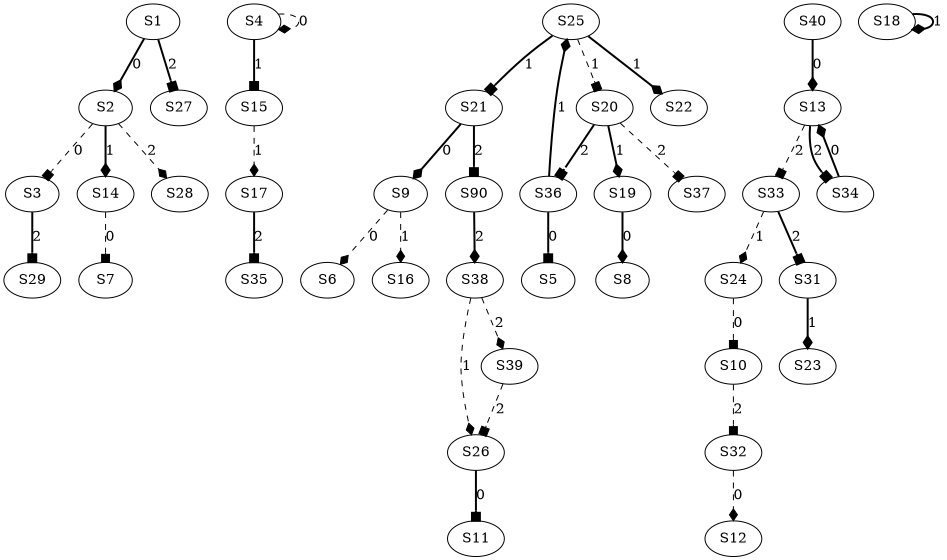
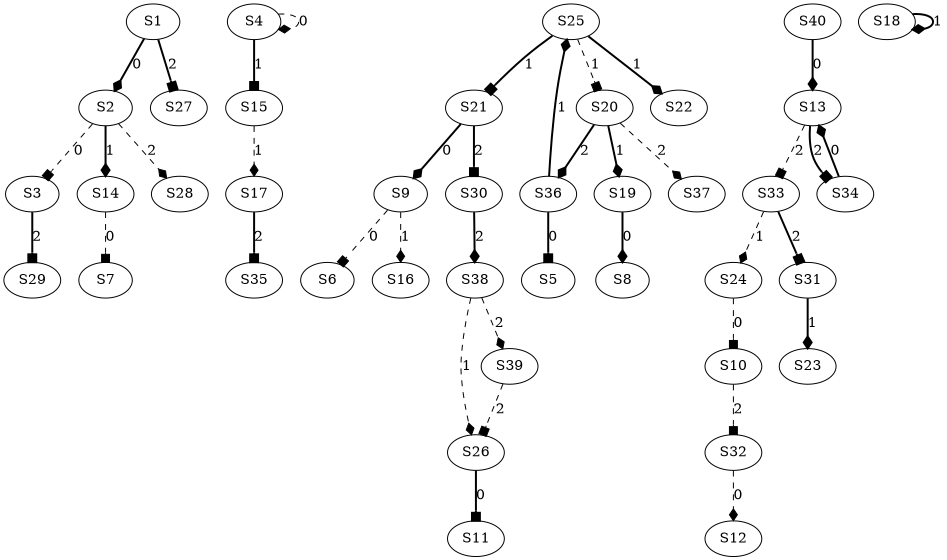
(580, 146) -> (580, 146)
(647, 148) -> (647, 148)
(474, 194) -> (474, 194)
(368, 233) -> (368, 233)
